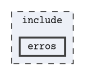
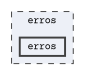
(42, 21) -> (42, 21)
